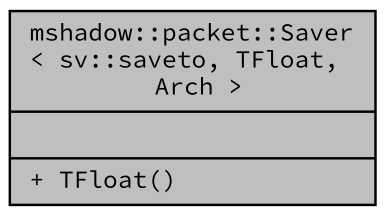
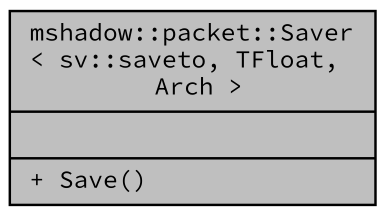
(104, 180) -> (90, 180)
